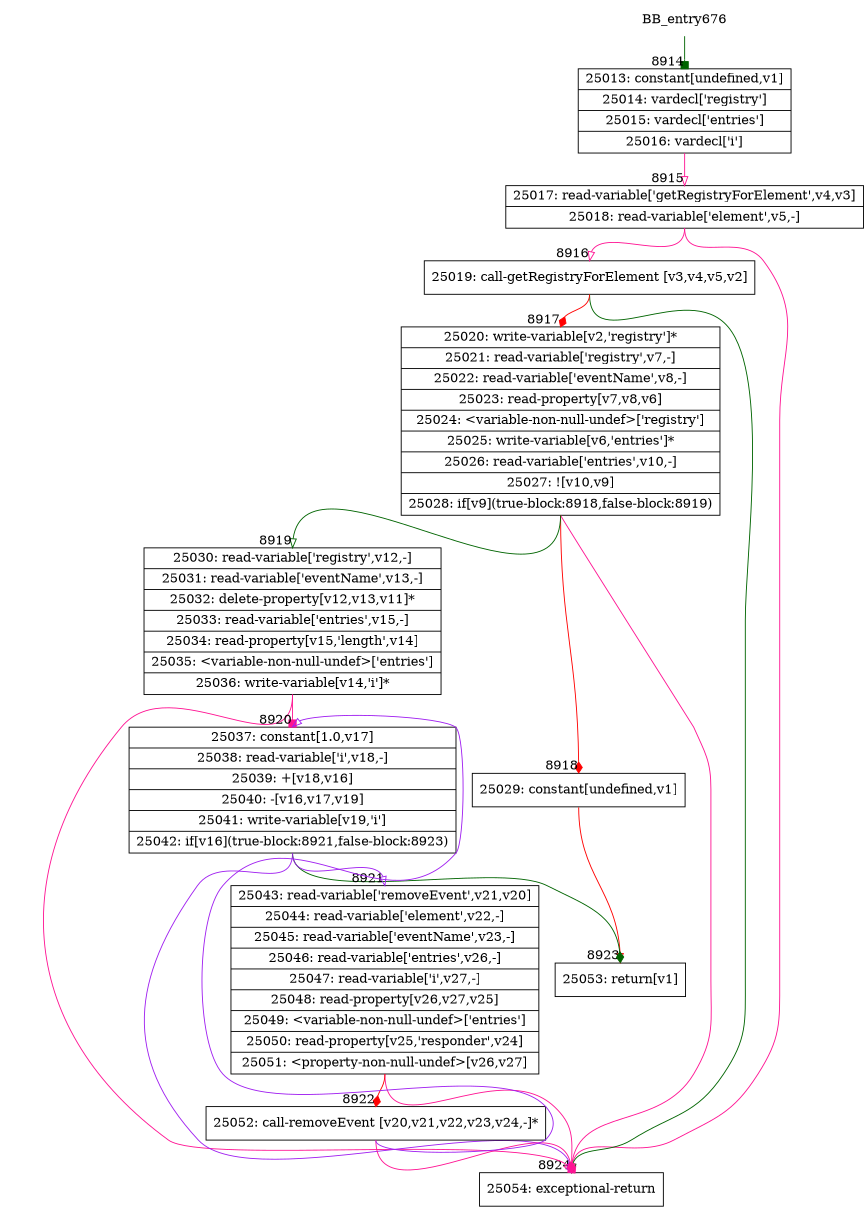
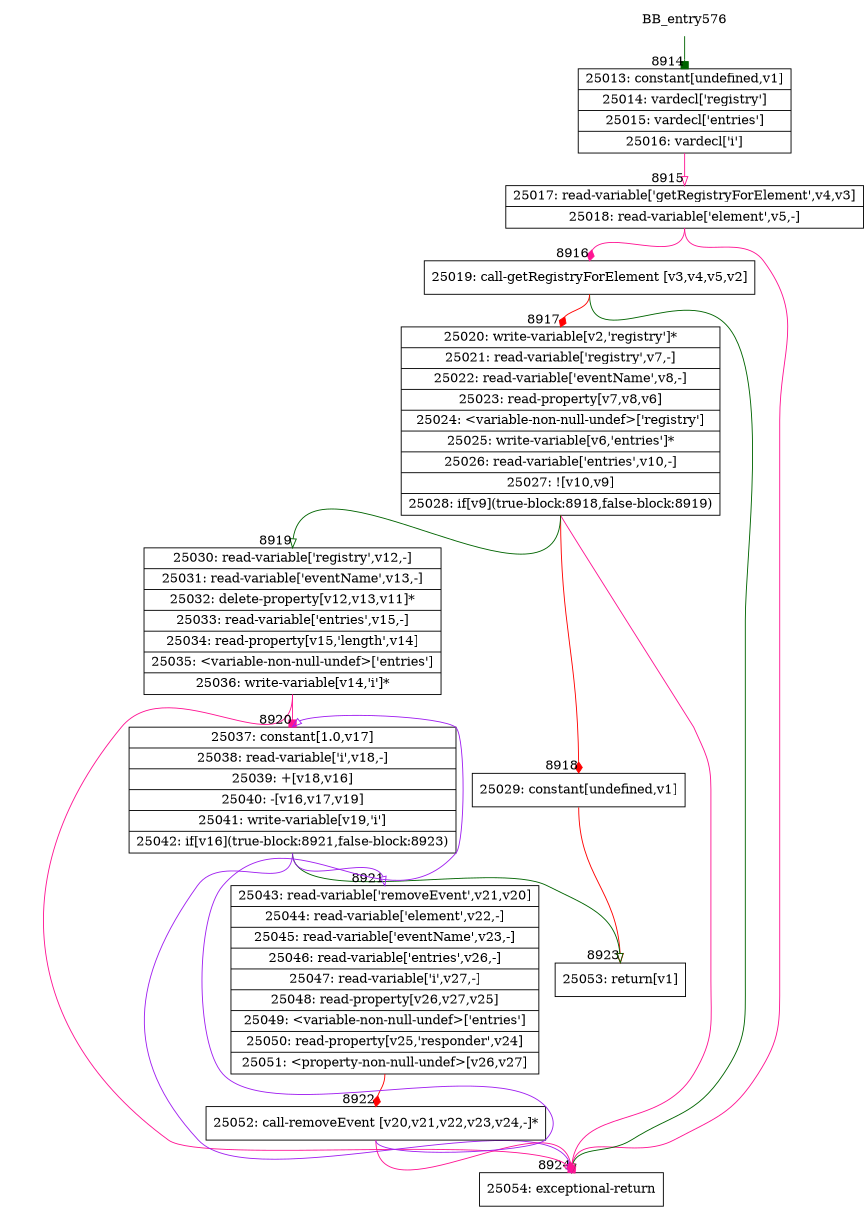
(685, 20) -> (685, 20)
(642, 245) -> (642, 245)
(467, 878) -> (467, 878)
(479, 1093) -> none
